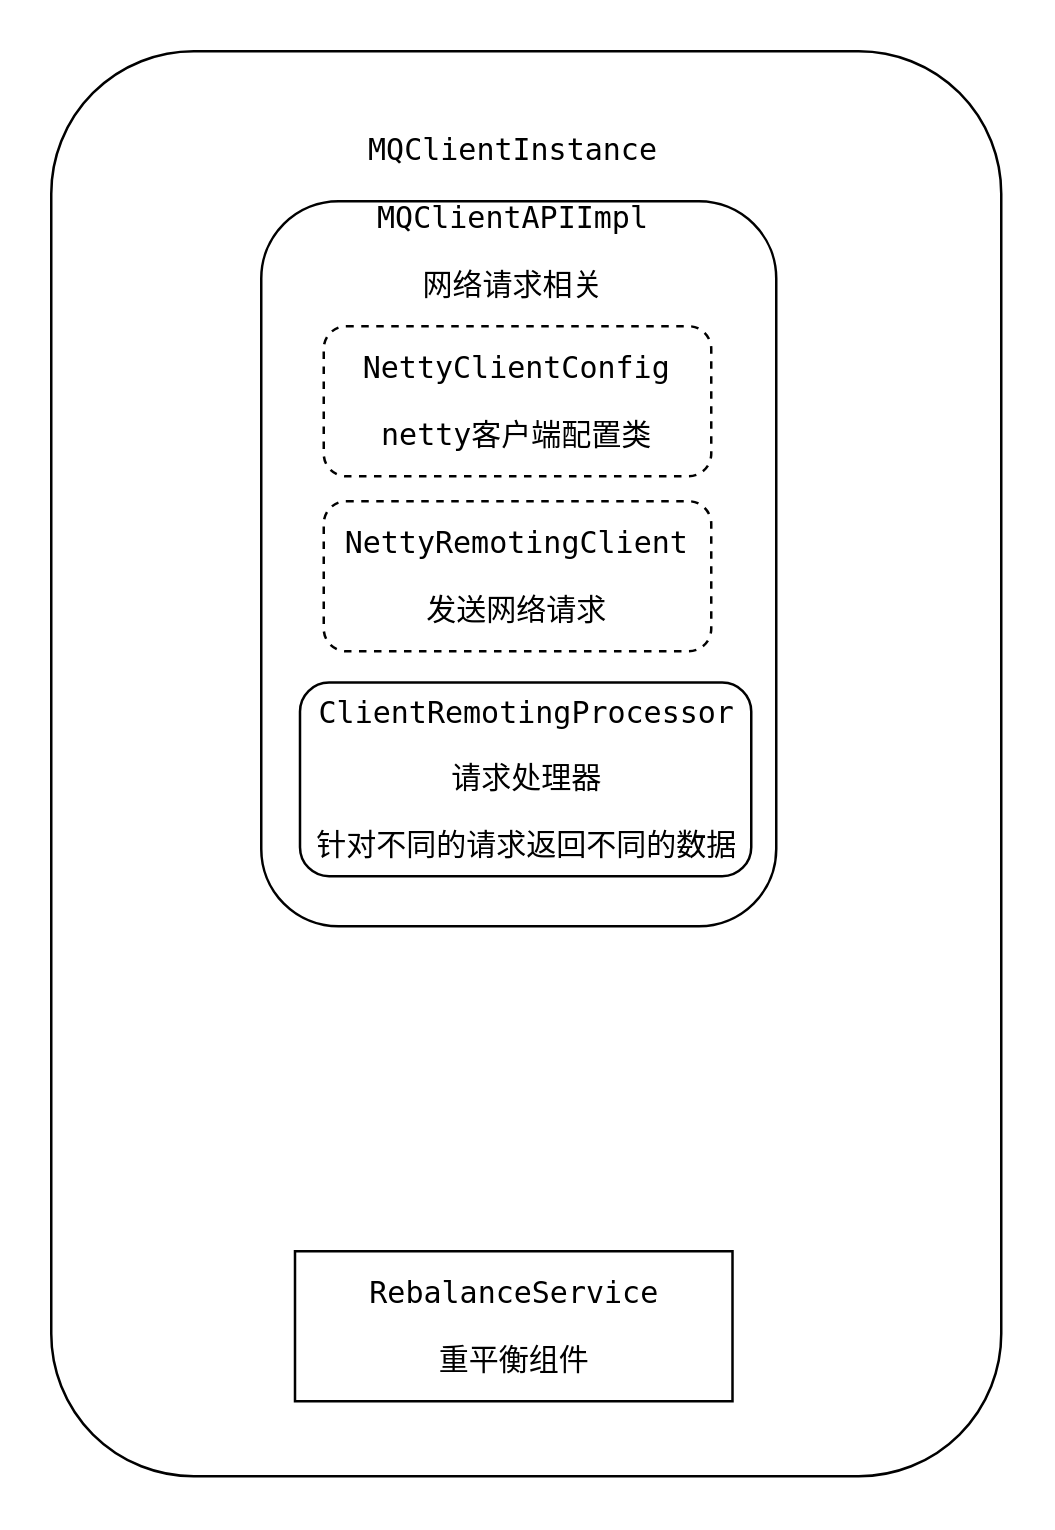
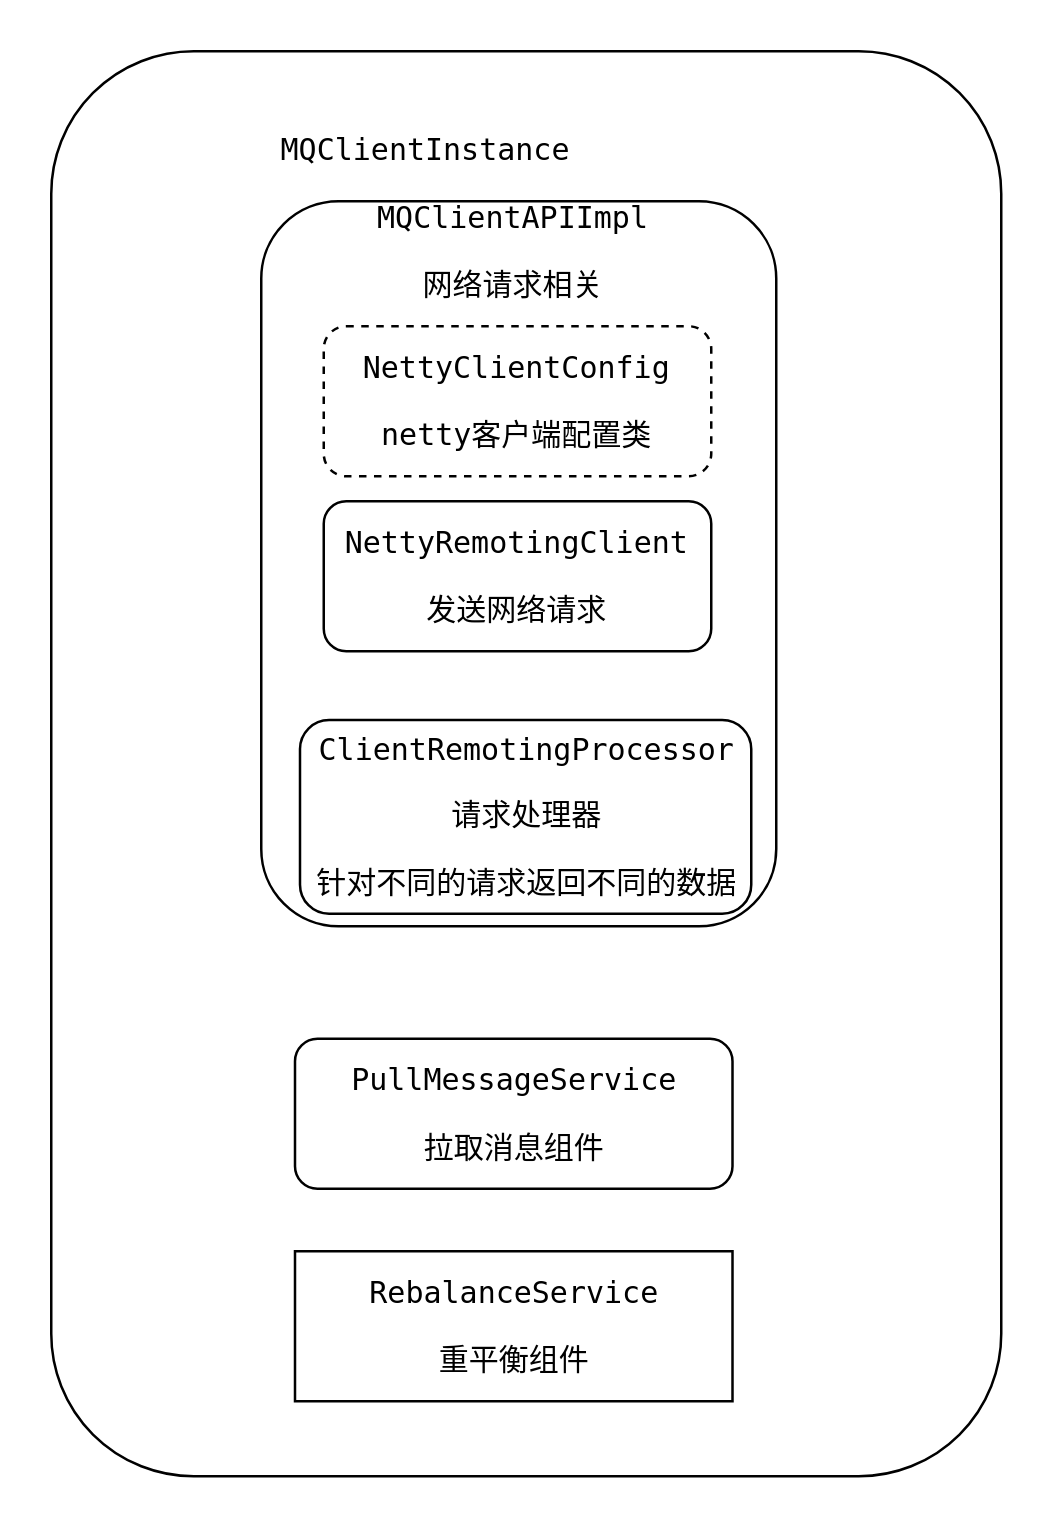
(514, 151) -> (426, 151)
(518, 576) -> (518, 576)
(526, 779) -> (526, 817)
none -> (514, 1114)
